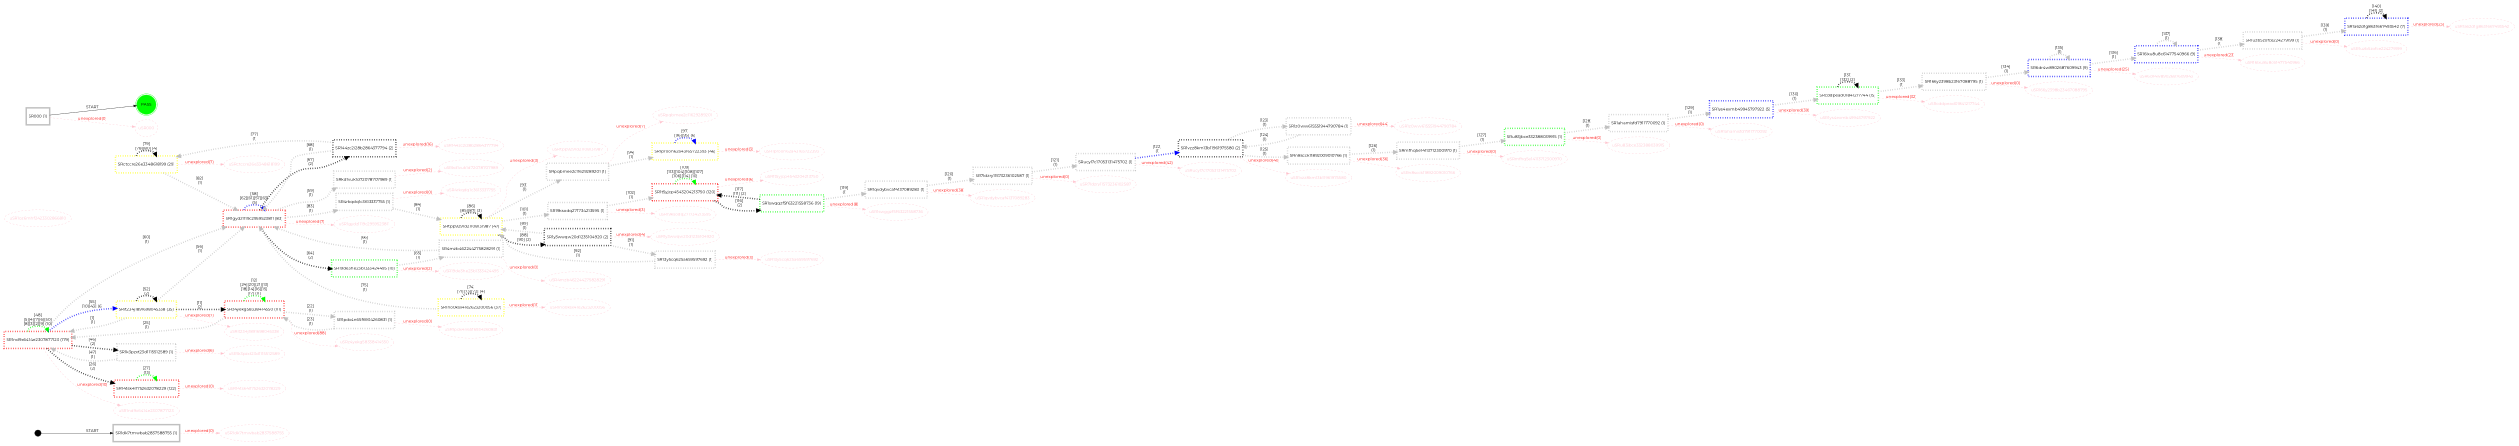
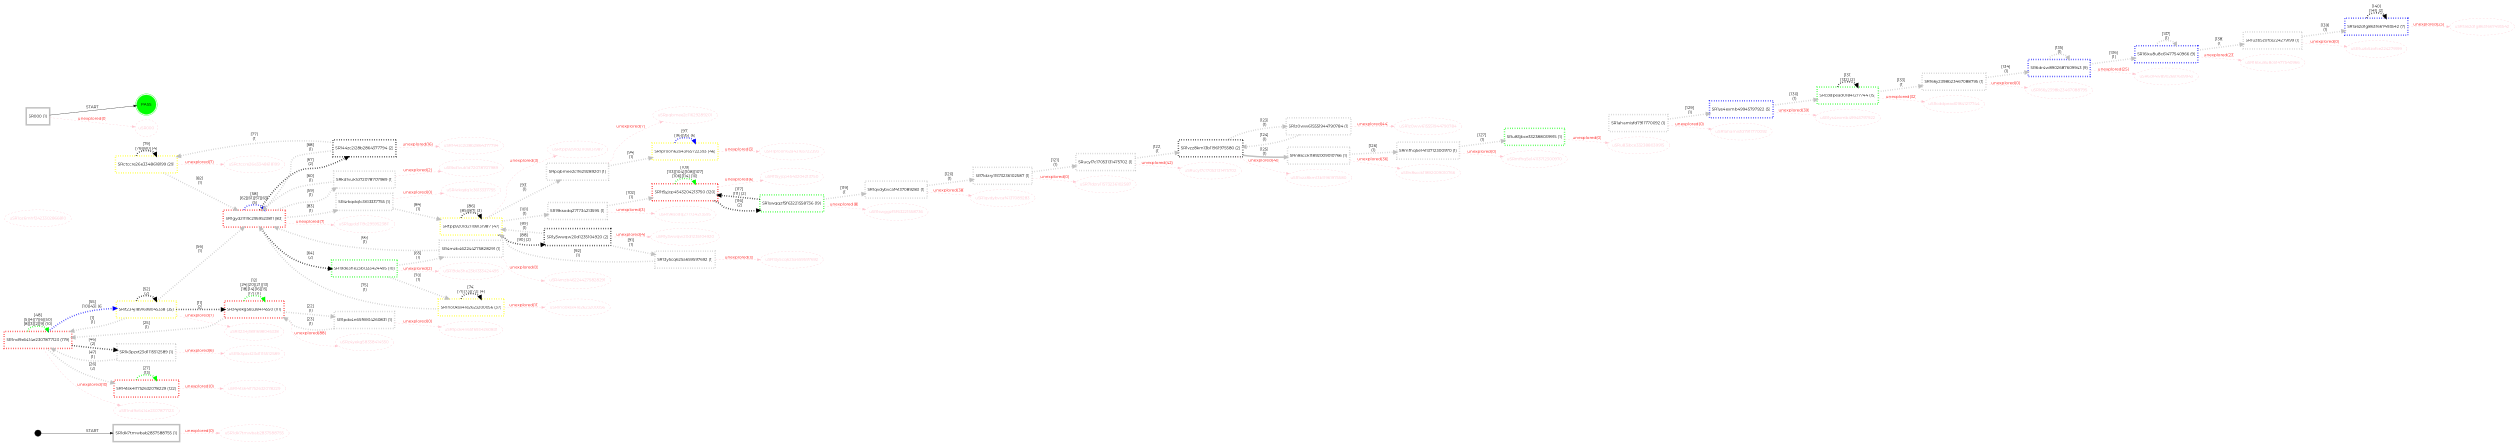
(1954, 82) -> (1954, 82)
(1585, 130) -> none
(1155, 156) -> (1155, 156)
(1264, 157) -> (1264, 157)
(471, 227) -> (471, 227)
(127, 268) -> (296, 188)
none -> (417, 287)
(76, 370) -> (76, 370)
